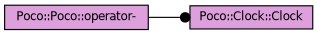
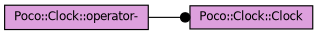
(76, 17) -> (76, 17)
